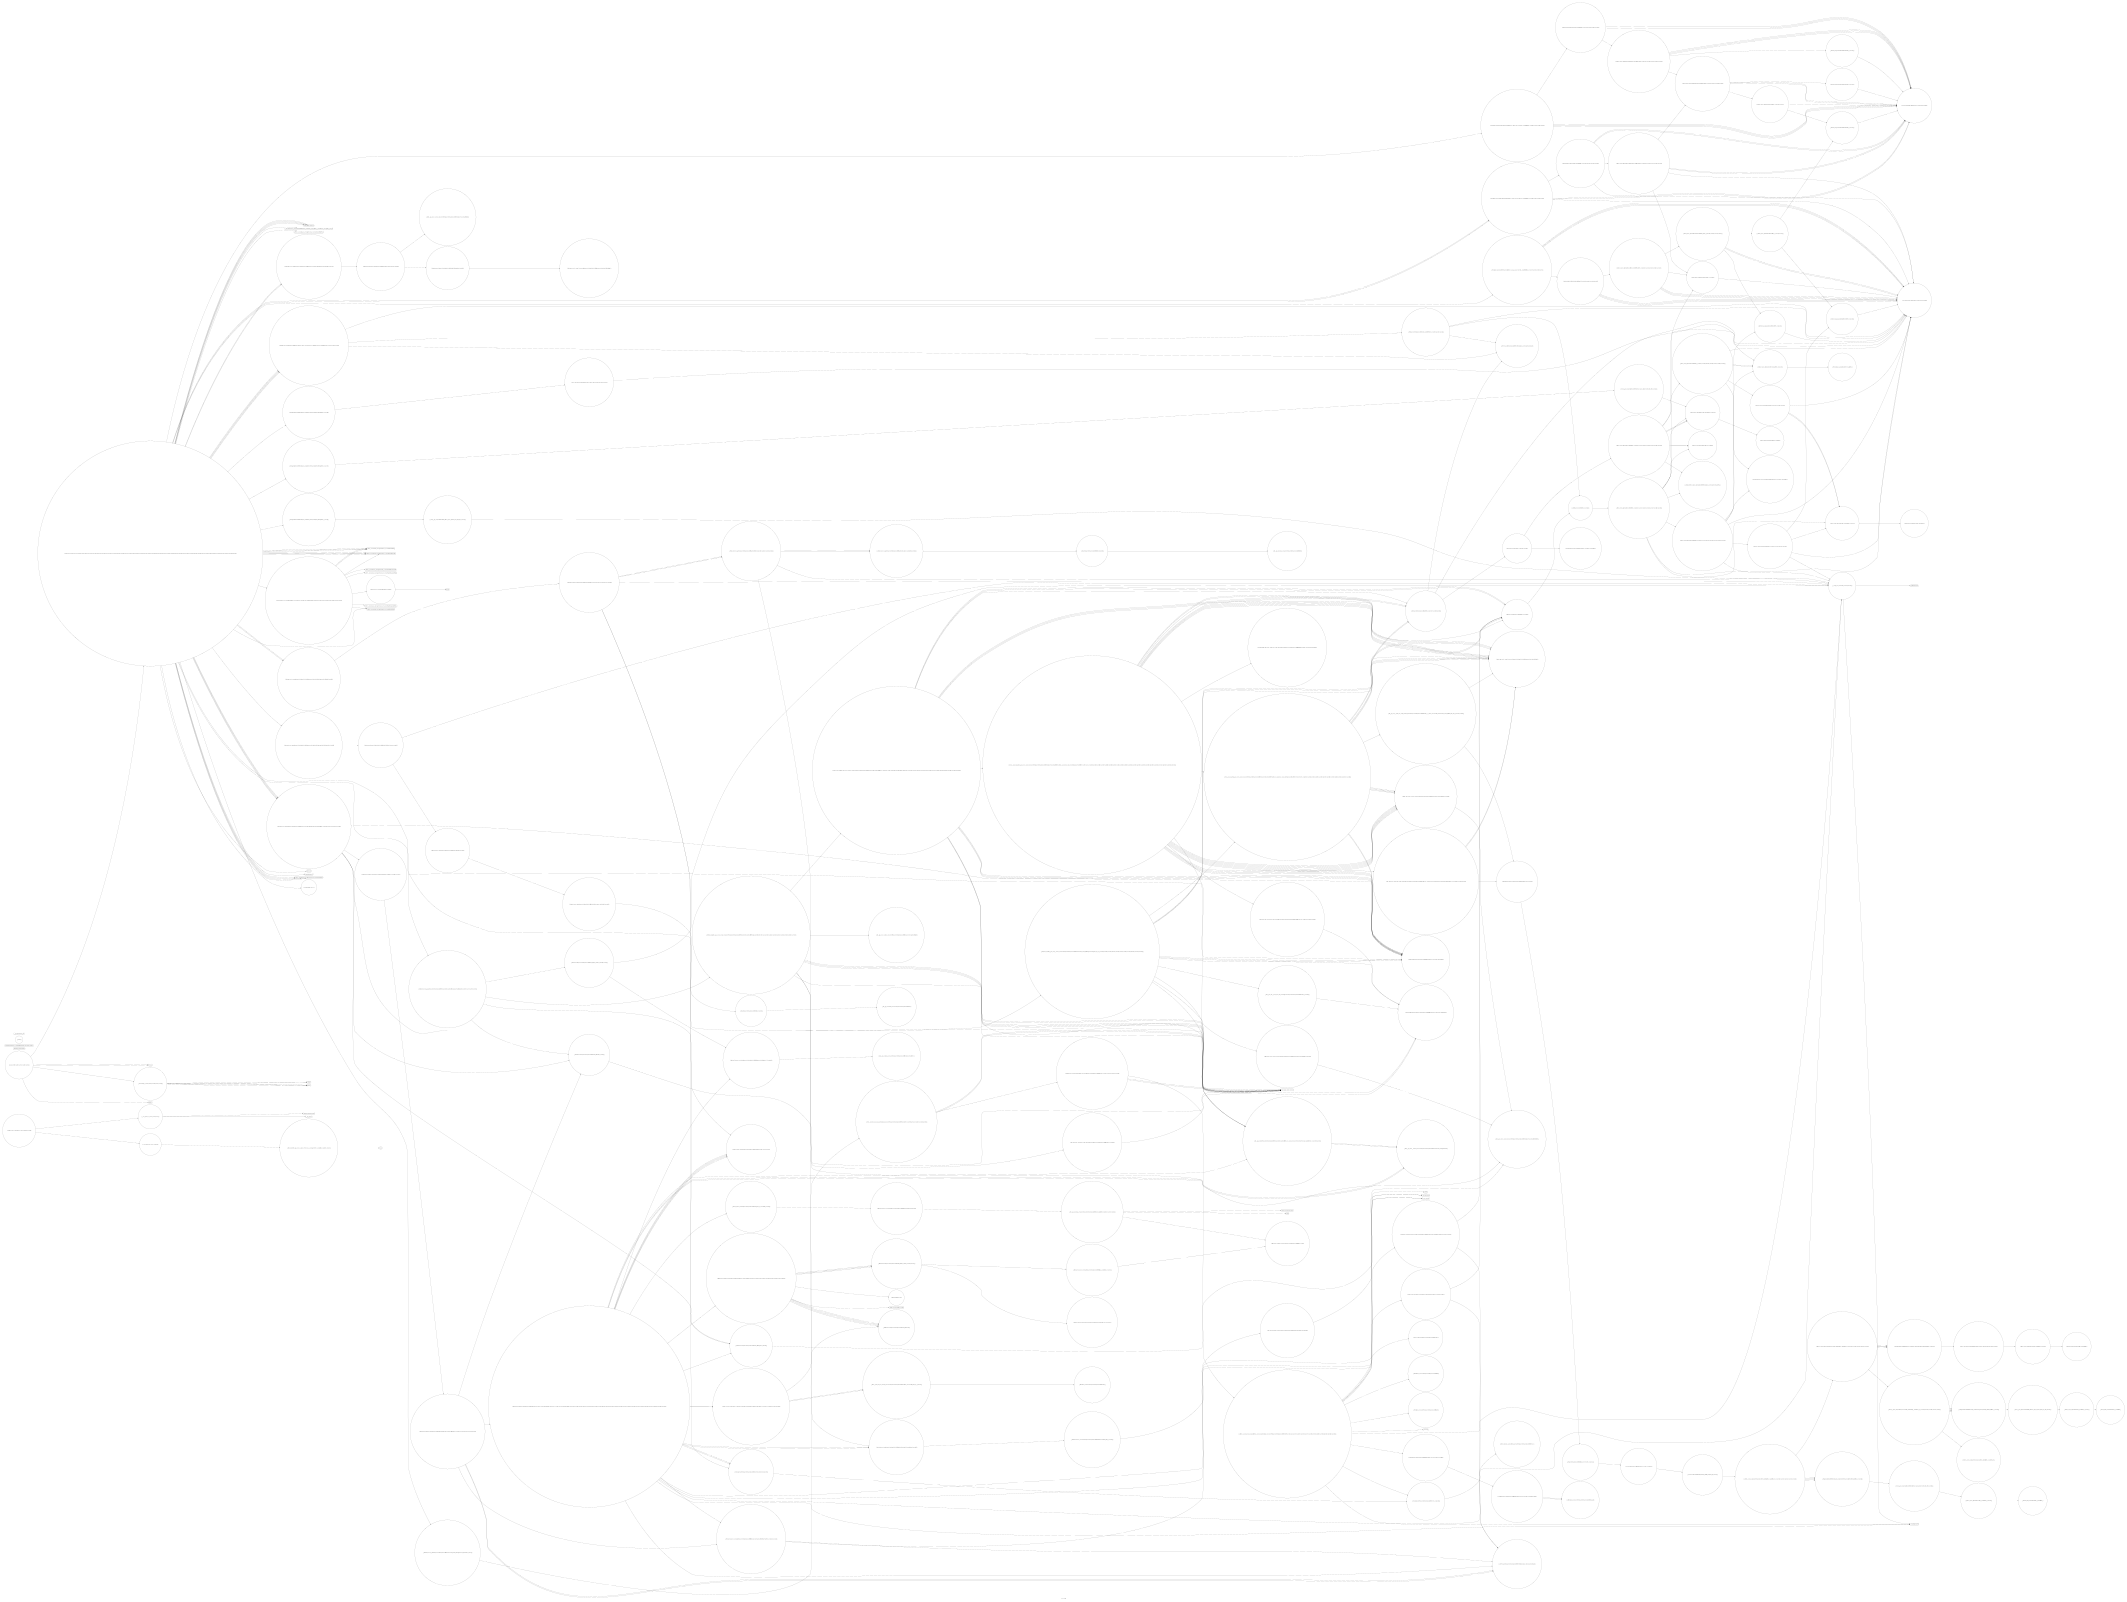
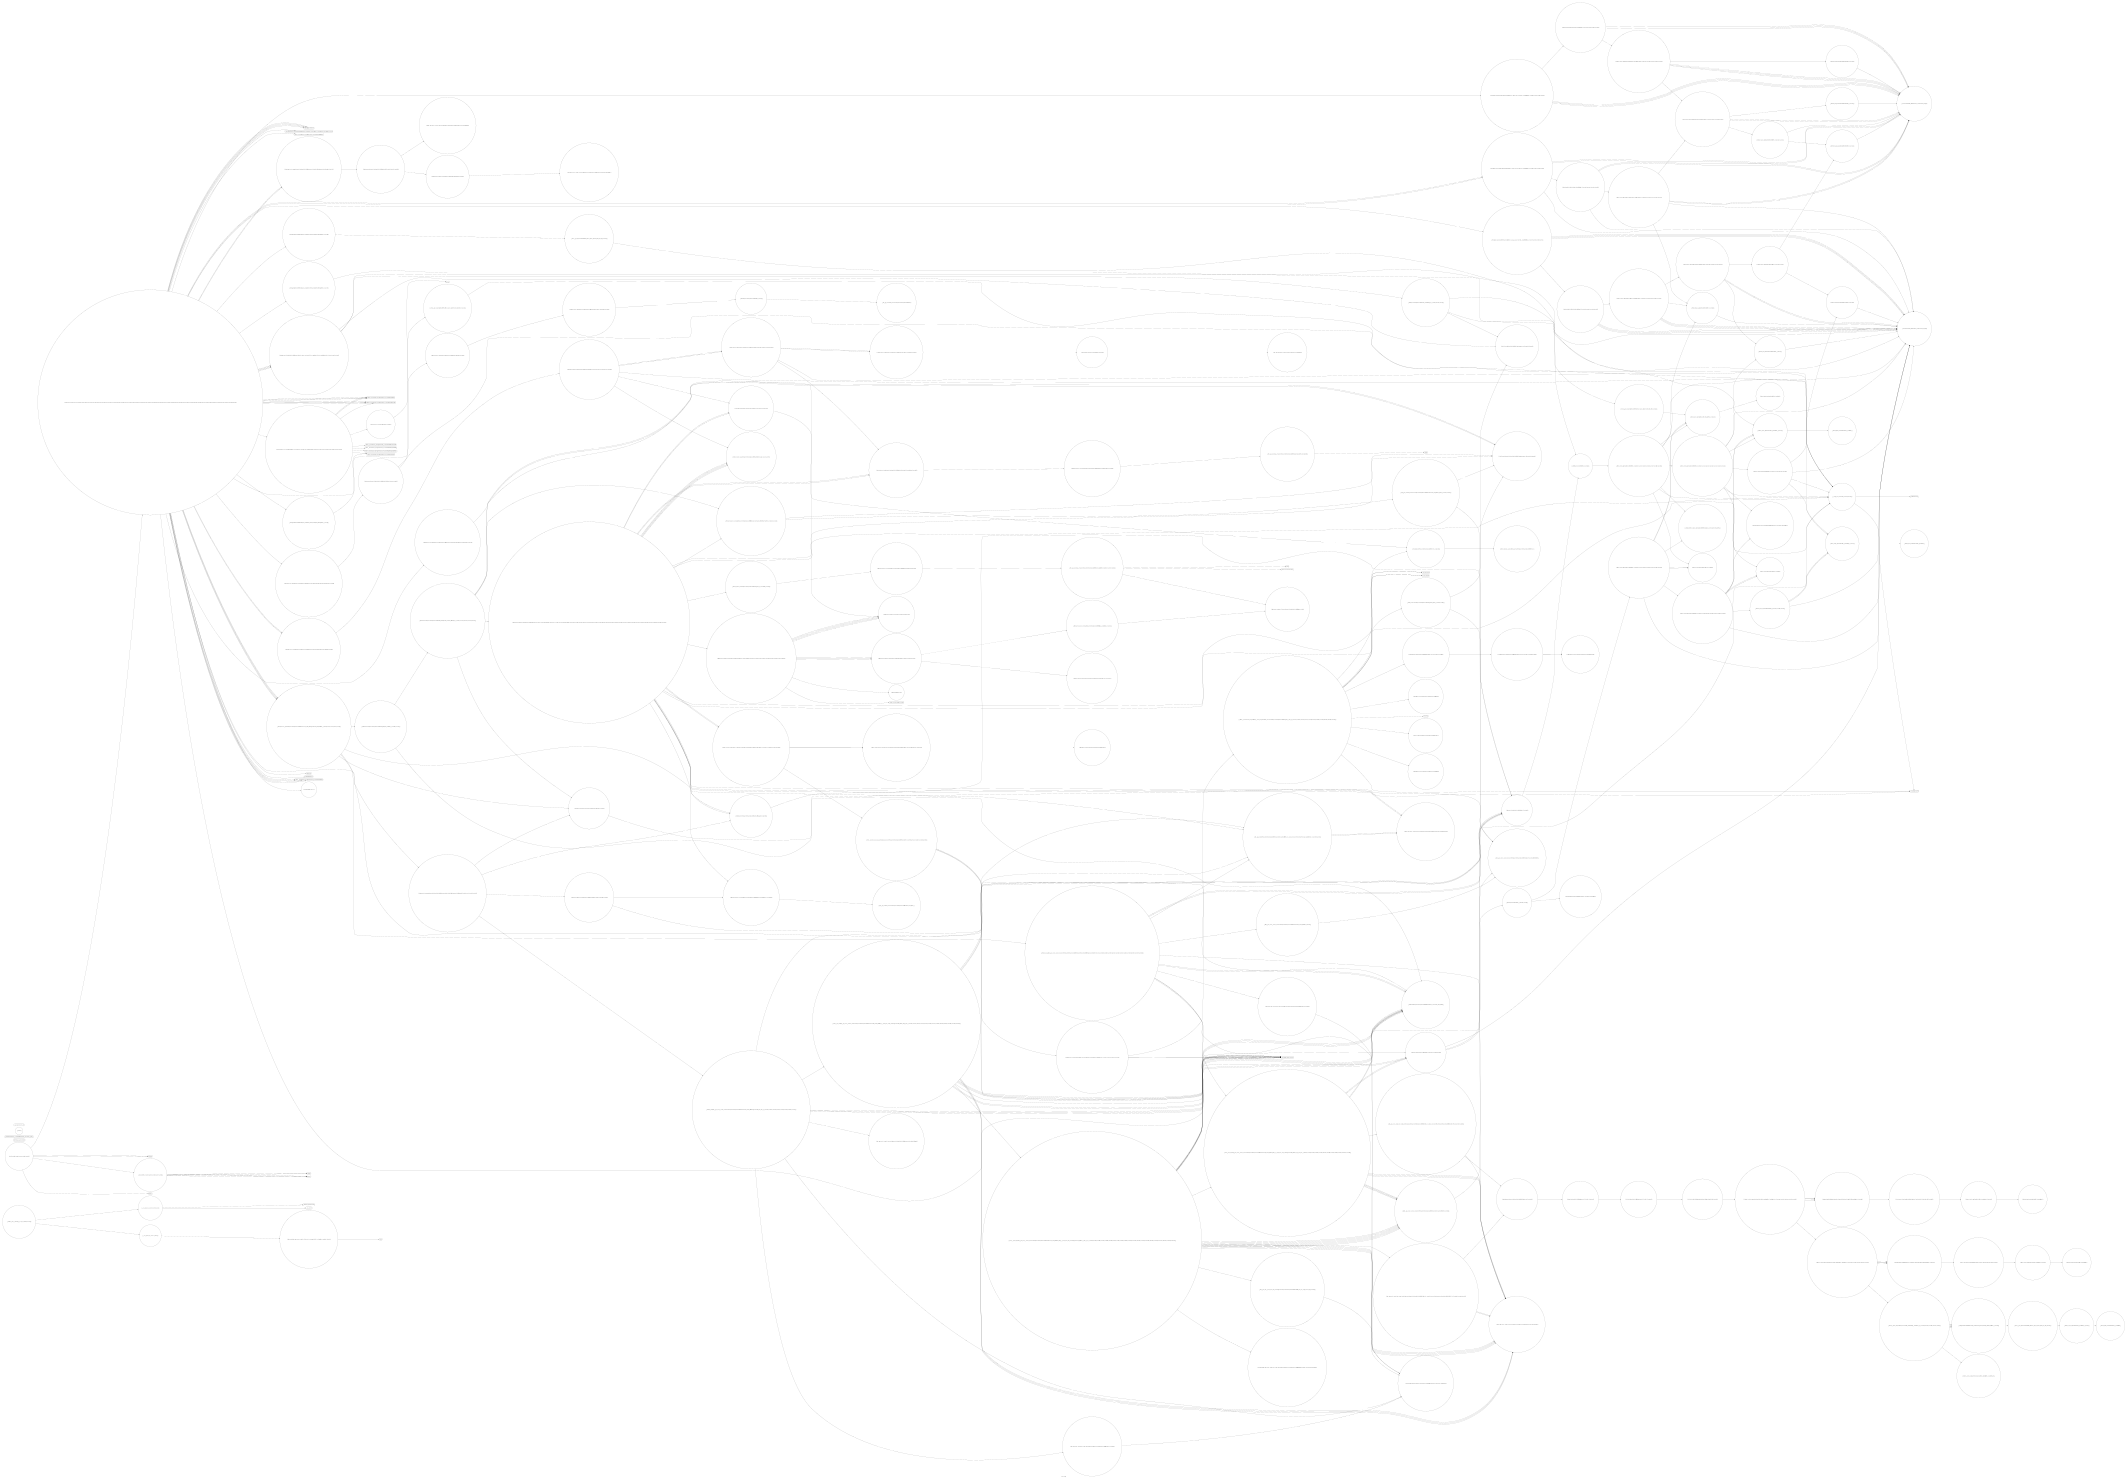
none -> (1770, 571)
